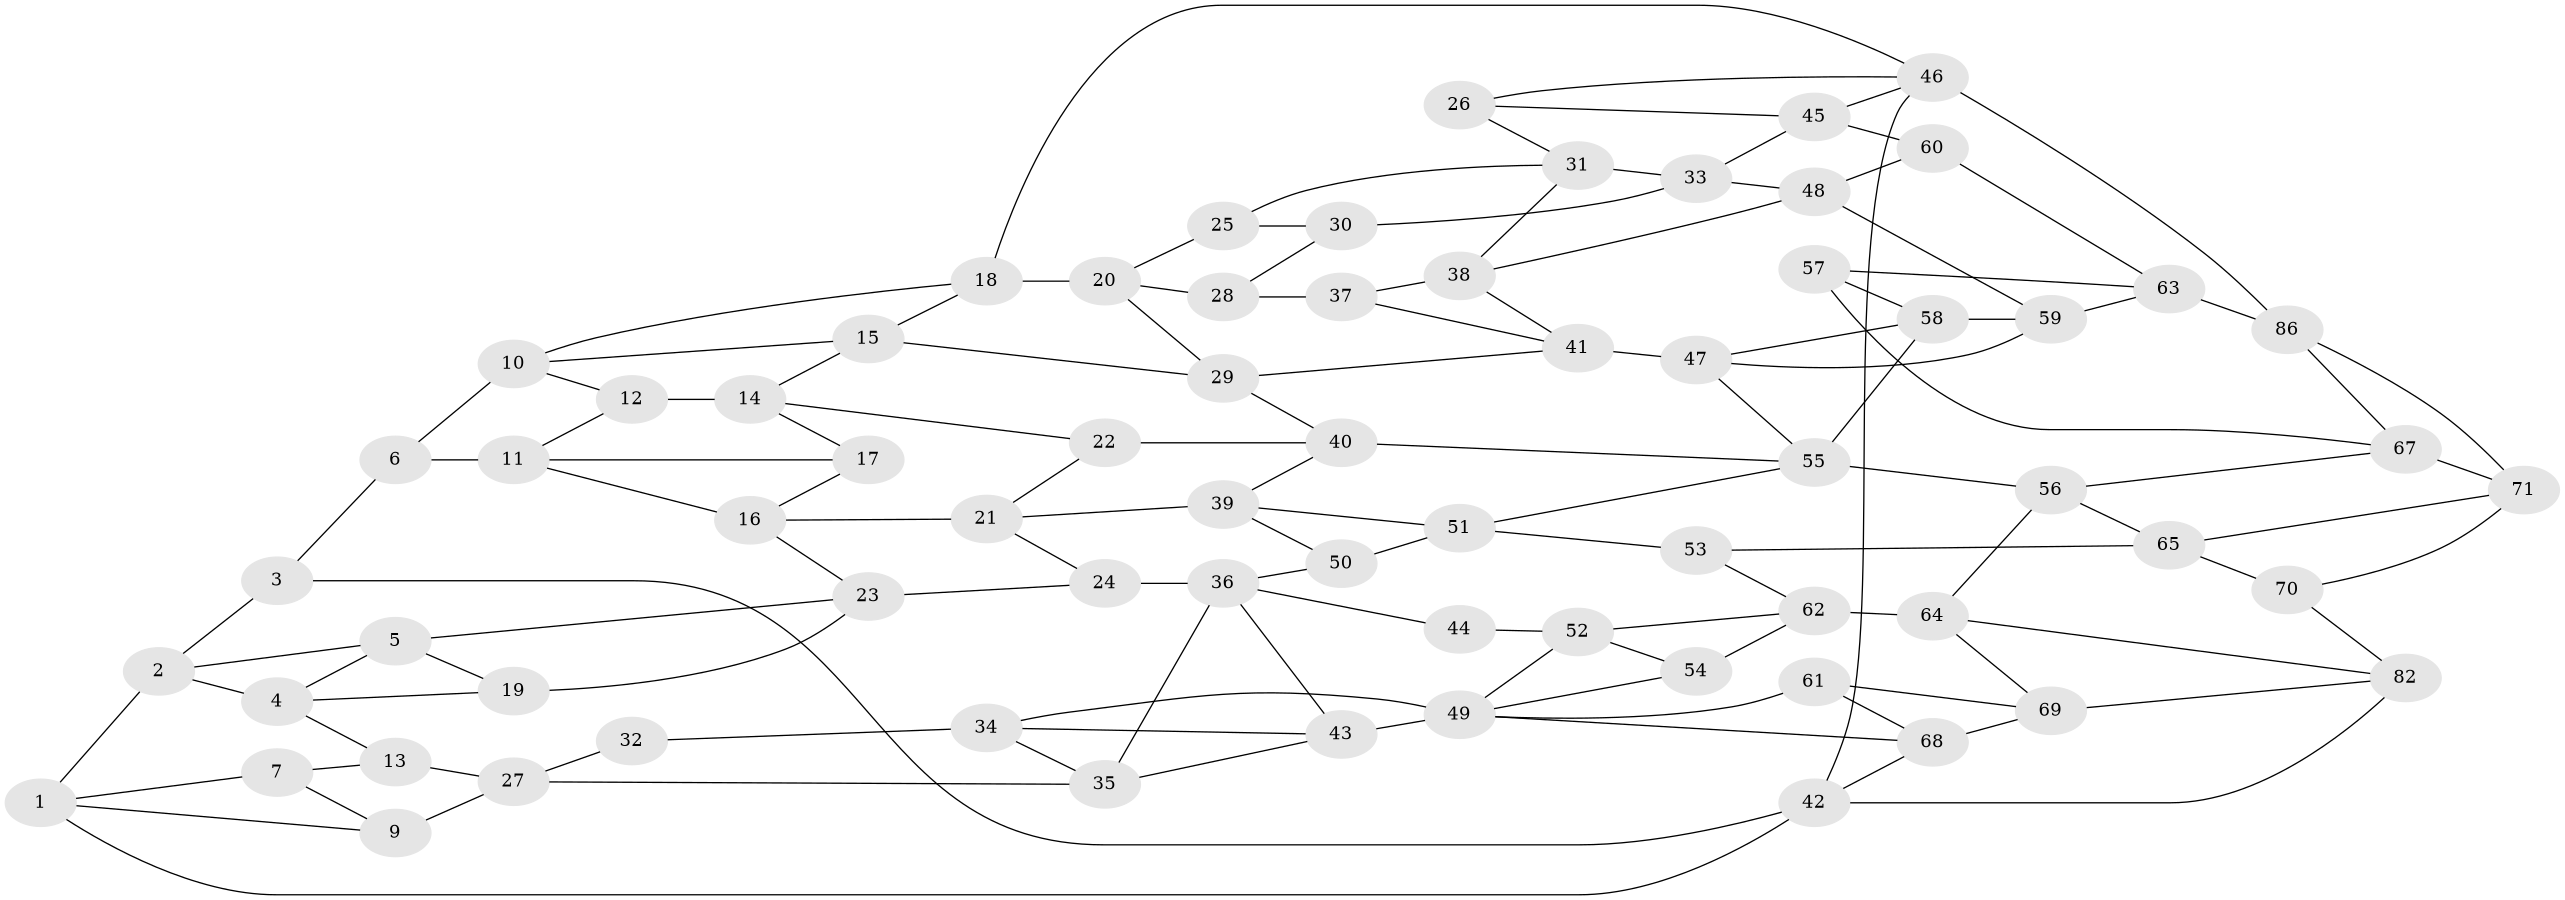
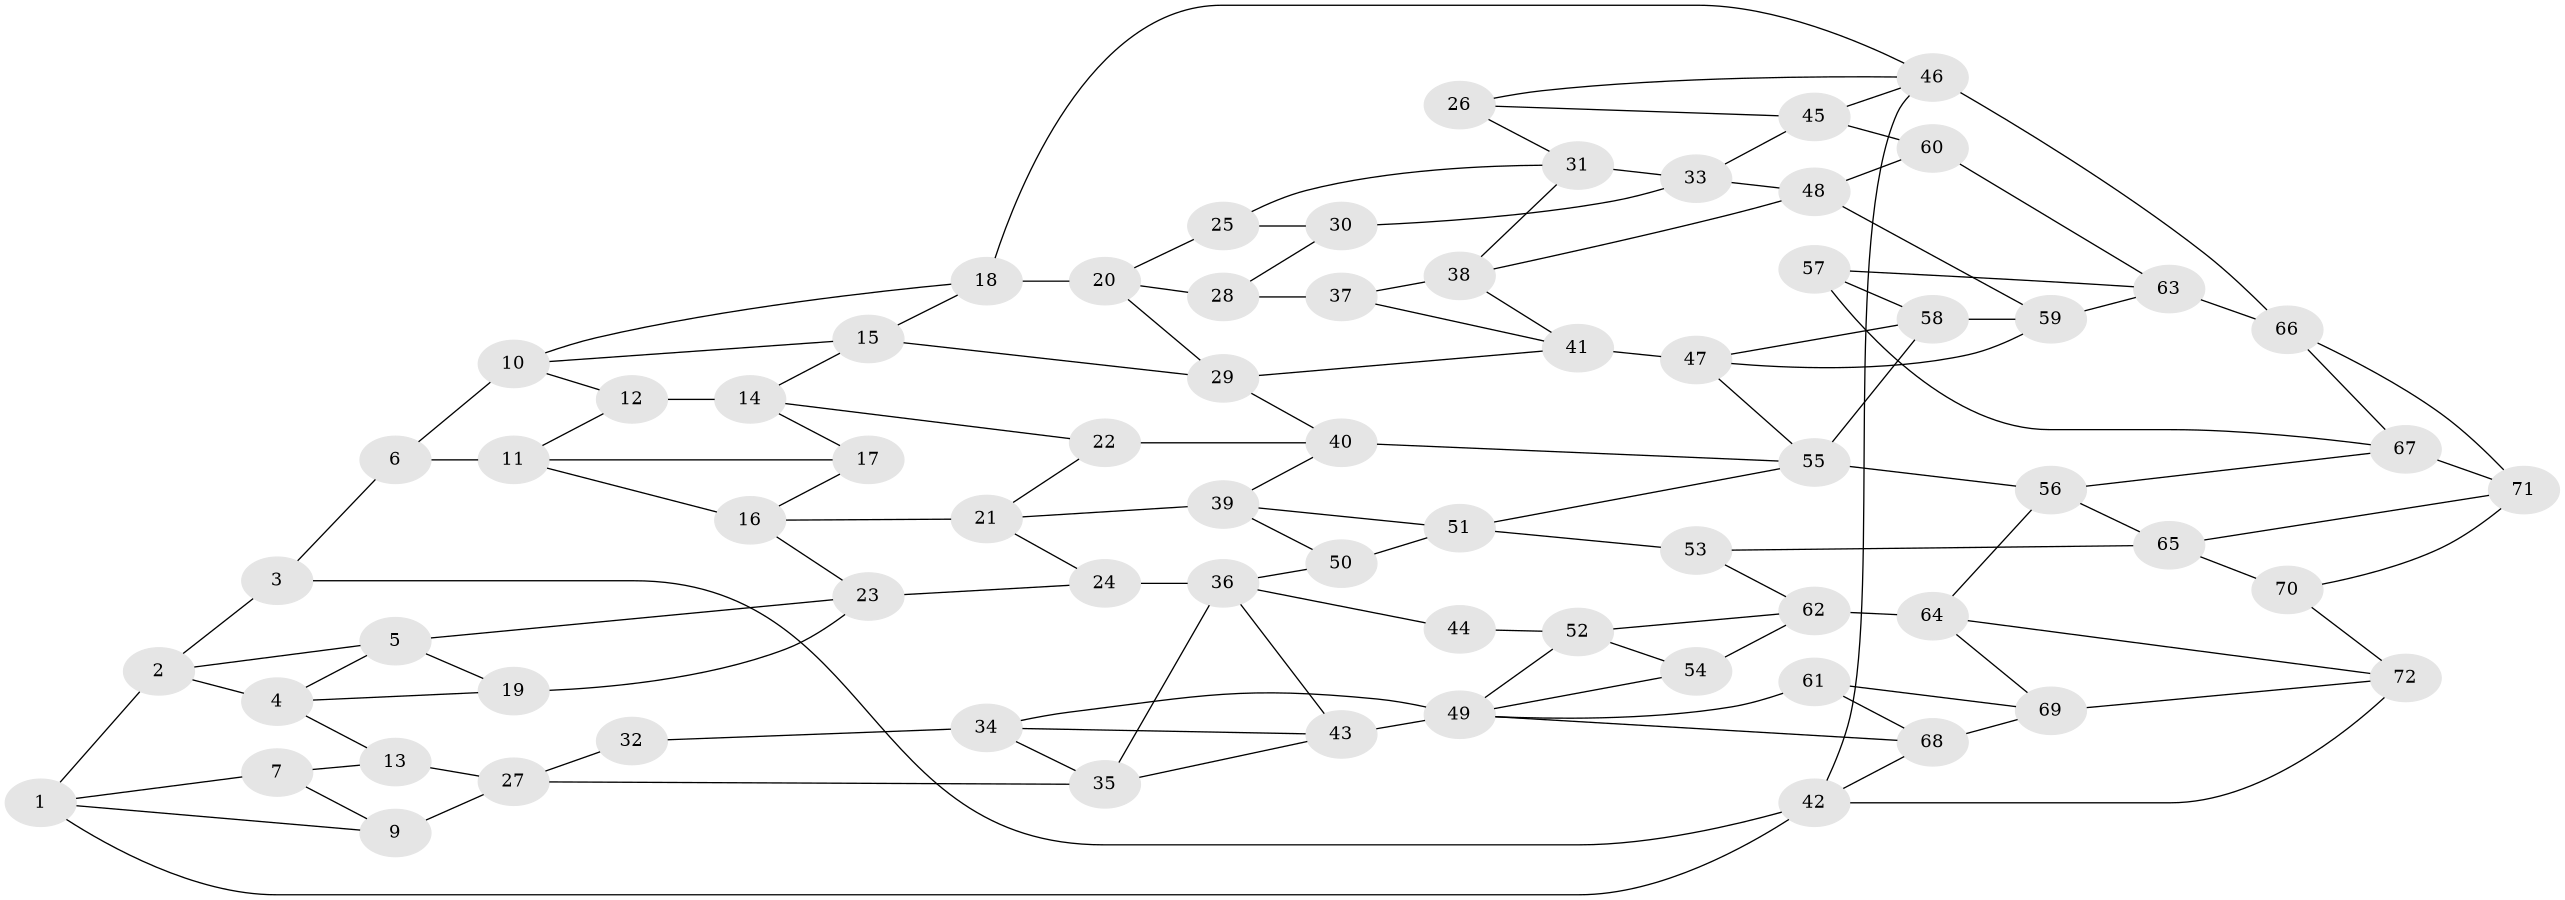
(2287, 330) -> (2287, 330)
(2406, 678) -> (2406, 678)
